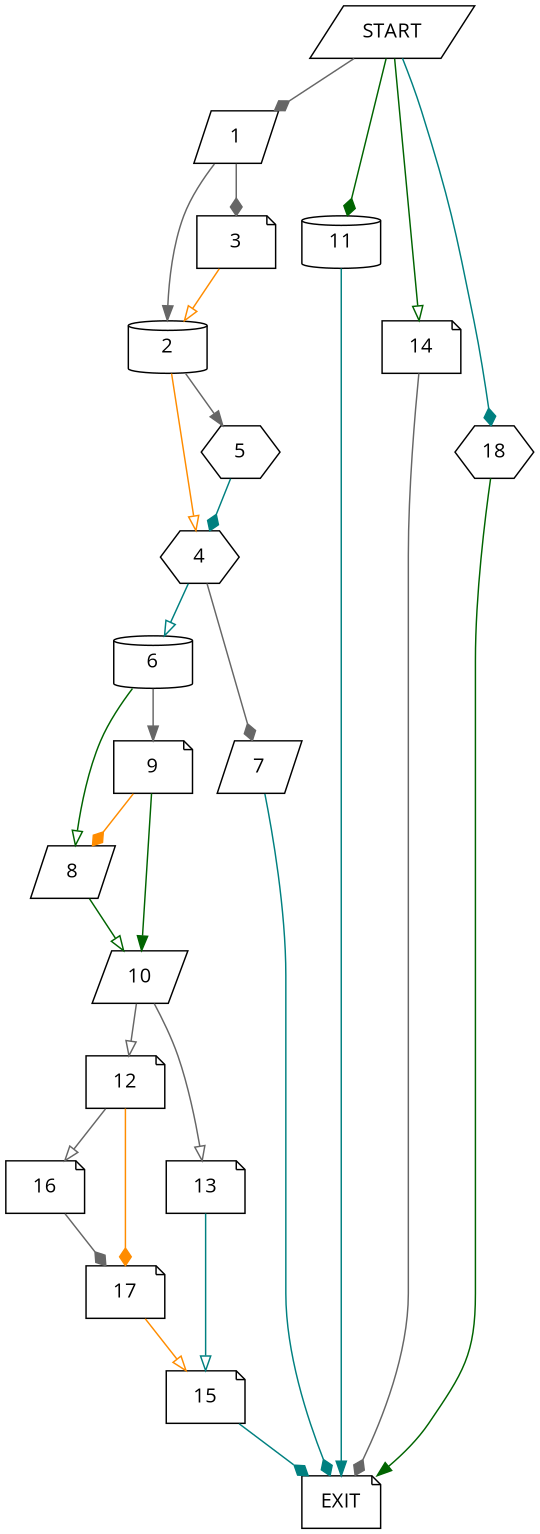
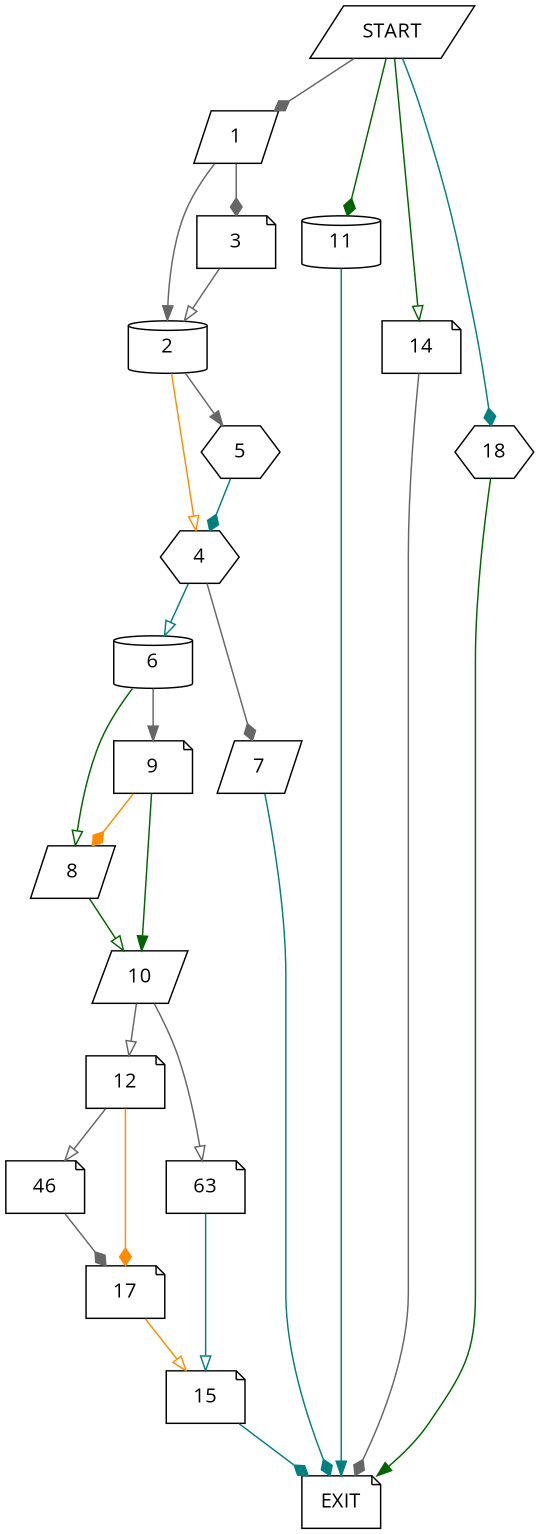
(206, 289) -> (206, 289)
(45, 1187) -> (45, 1187)
(206, 1187) -> (206, 1187)
